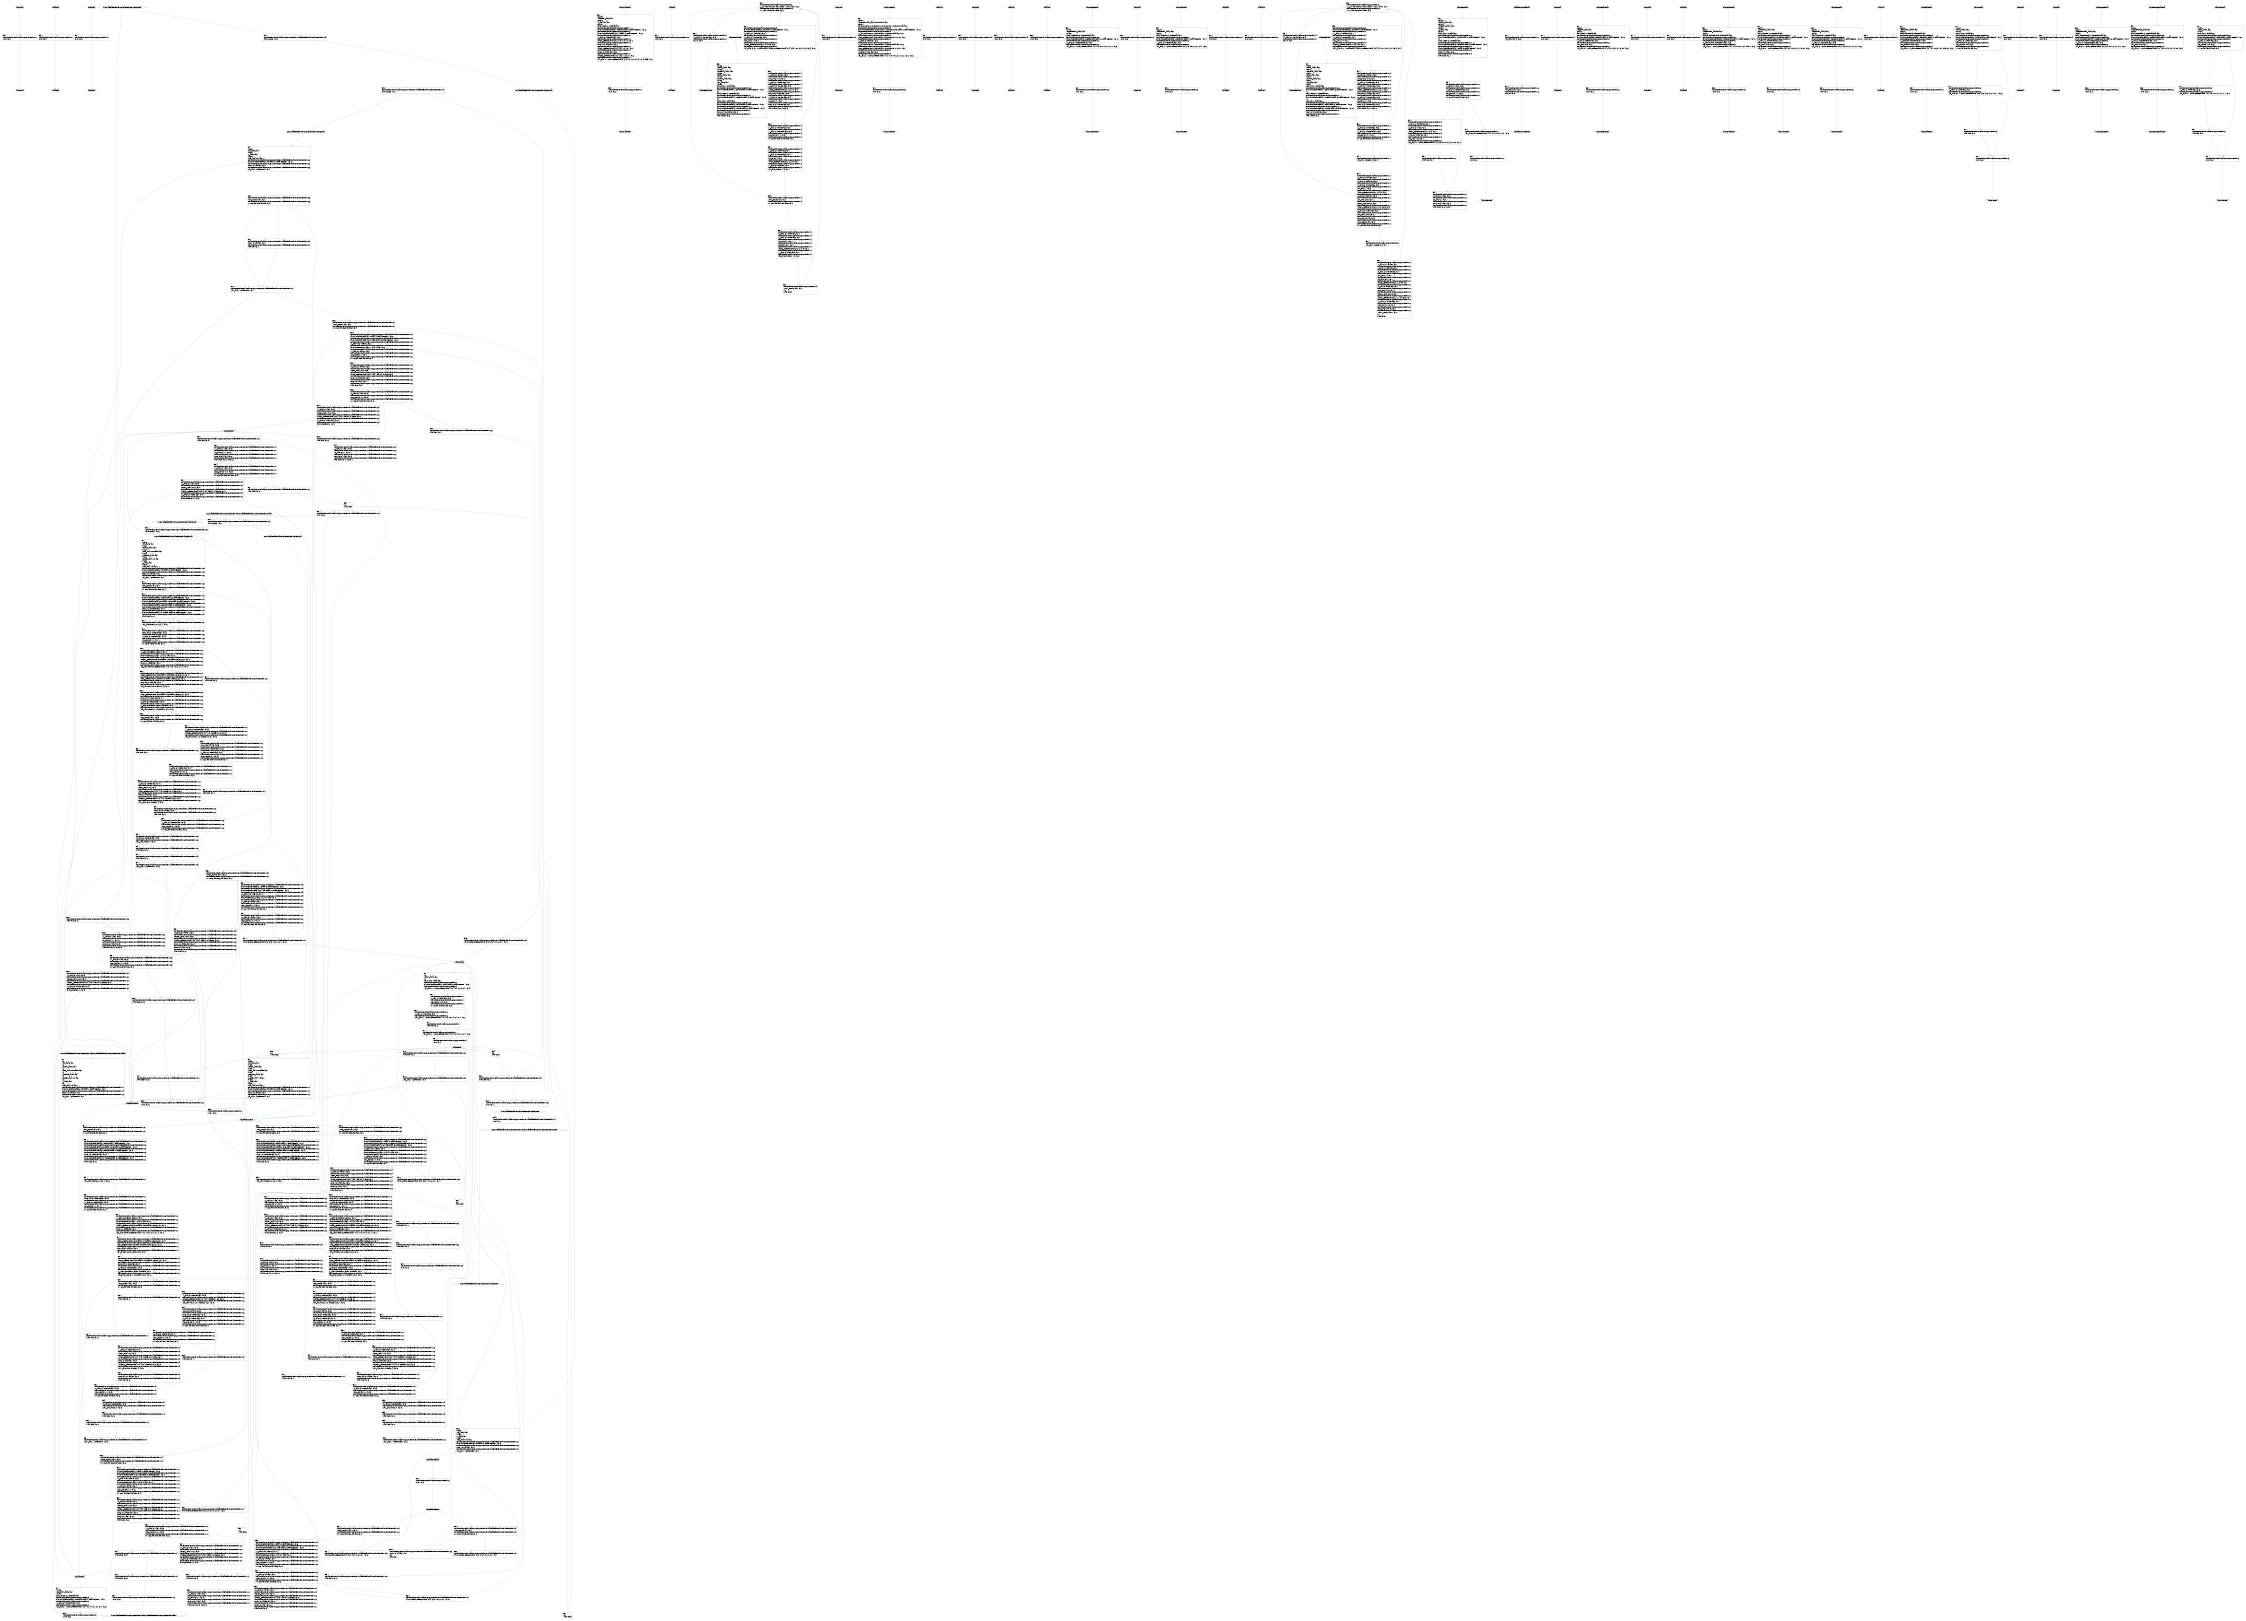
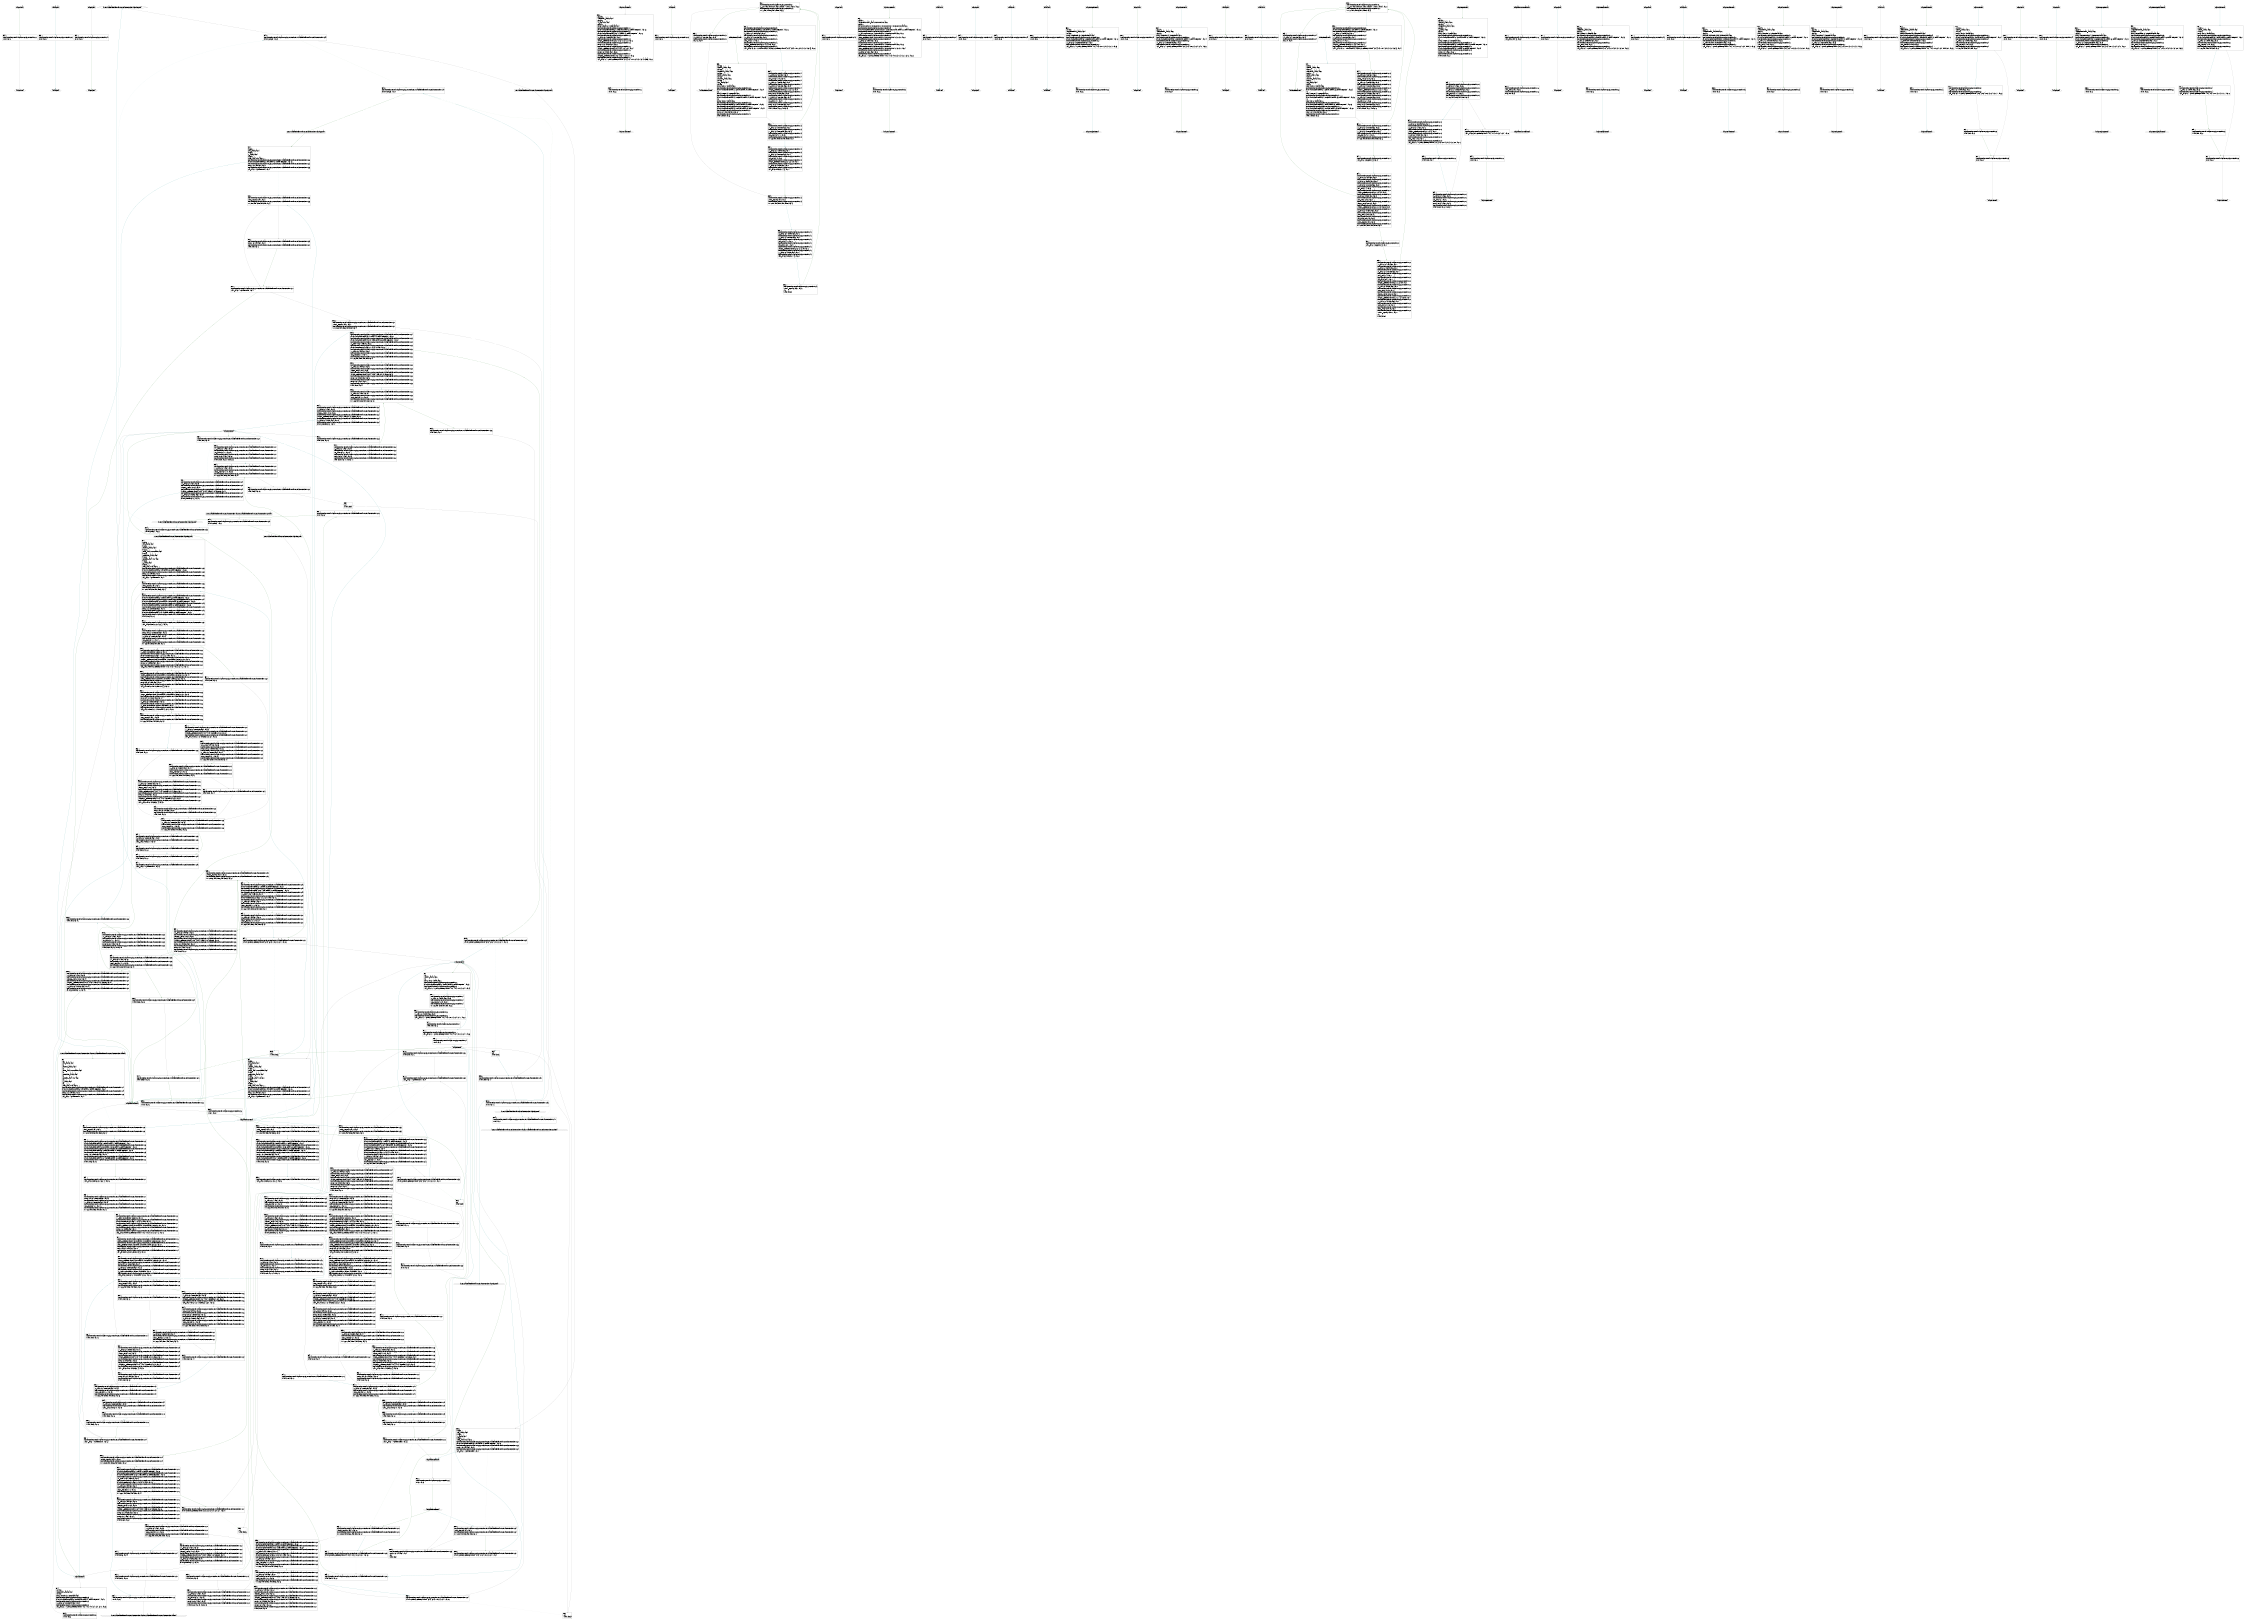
none -> (1783, 7)
